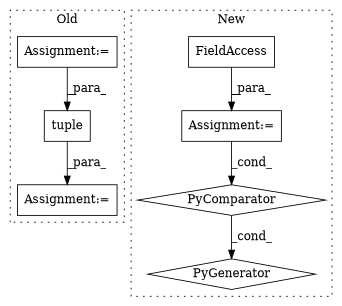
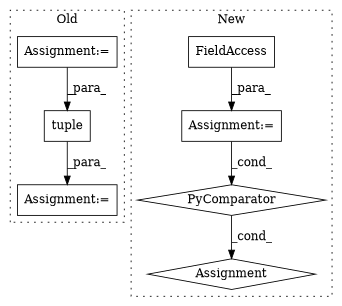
(232, 274) -> (232, 274)
